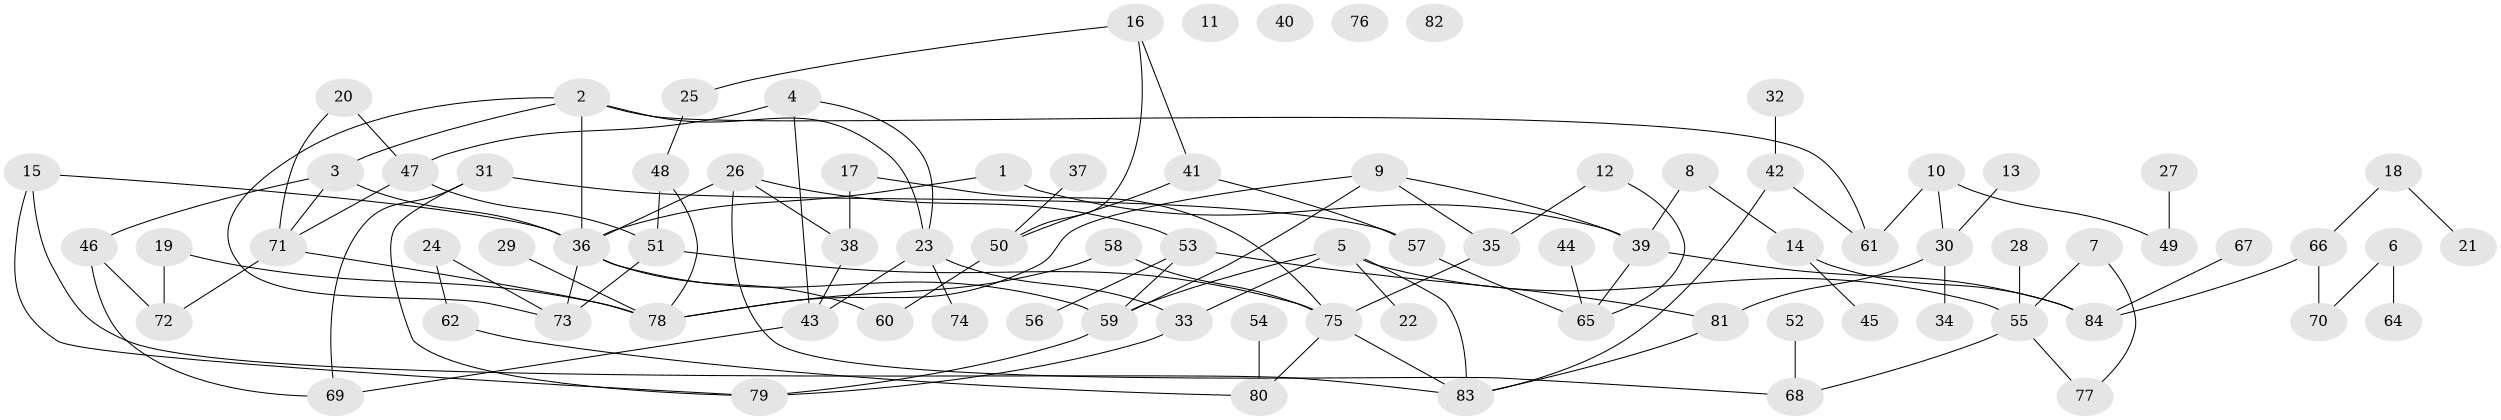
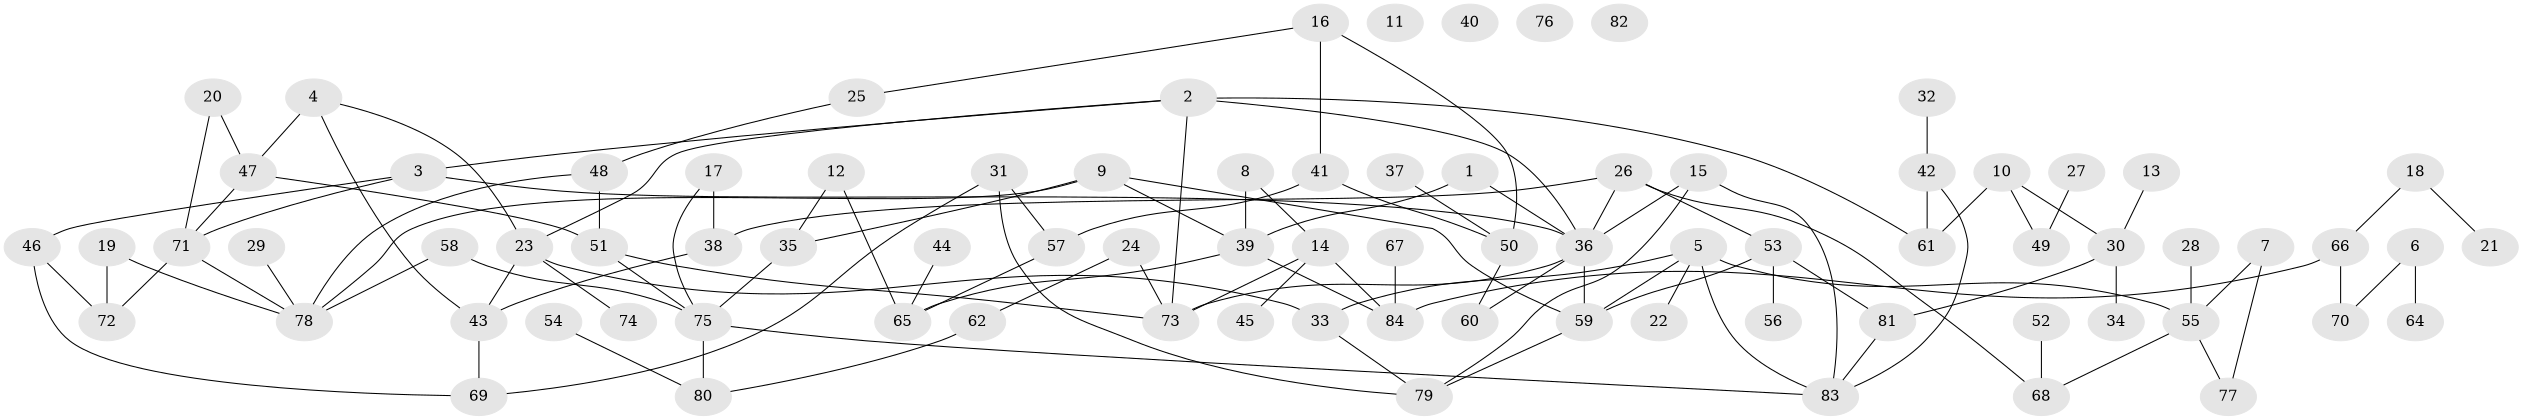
none -> (1246, 285)
